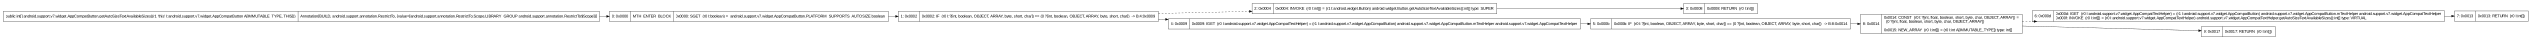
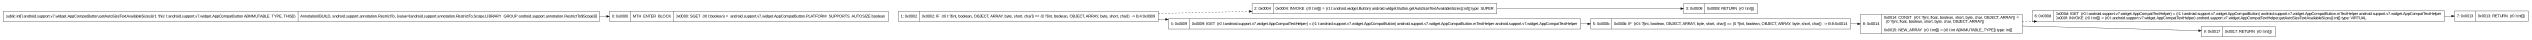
(892, 16) -> none
